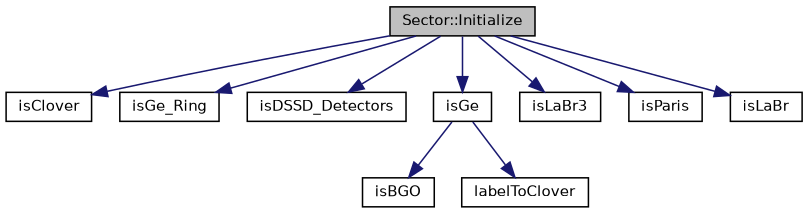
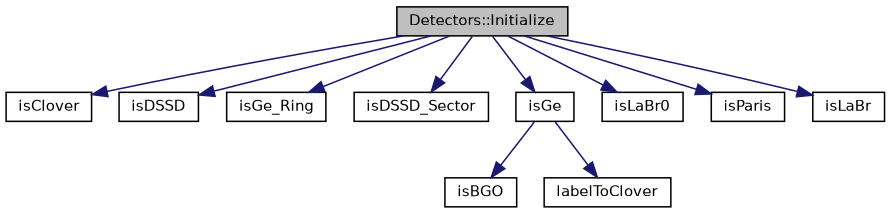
(462, 21) -> (482, 21)
none -> (159, 107)
(327, 107) -> (421, 107)
(560, 107) -> (643, 107)
